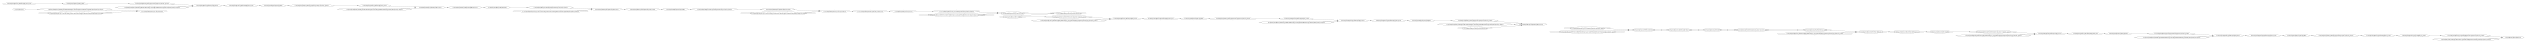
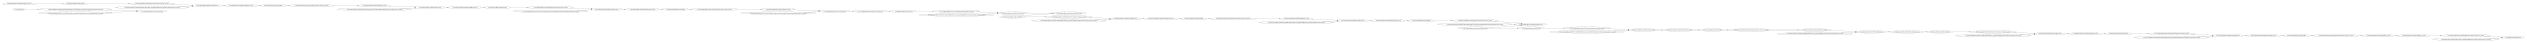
none -> (1531, 28)
